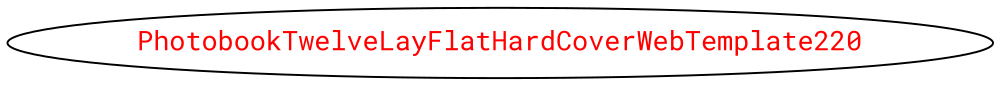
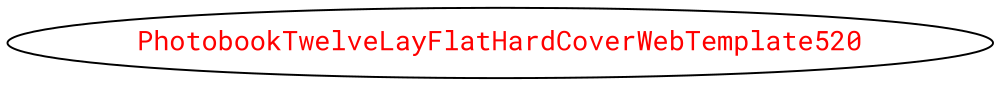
(500, 43) -> (500, 43)
